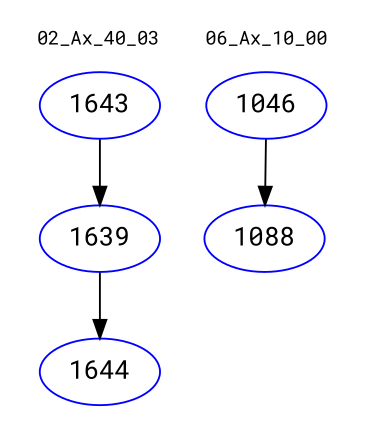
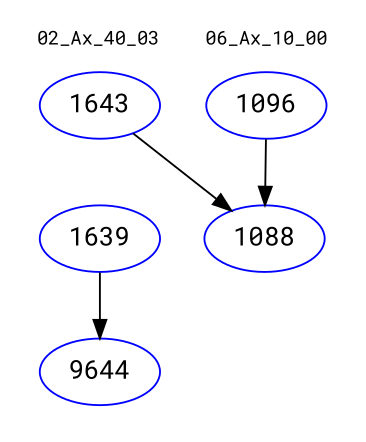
(266, 105) -> (266, 105)
(100, 163) -> (164, 158)
(100, 372) -> (100, 372)
